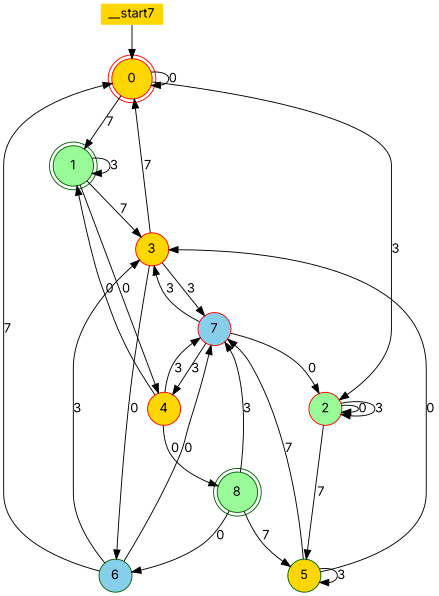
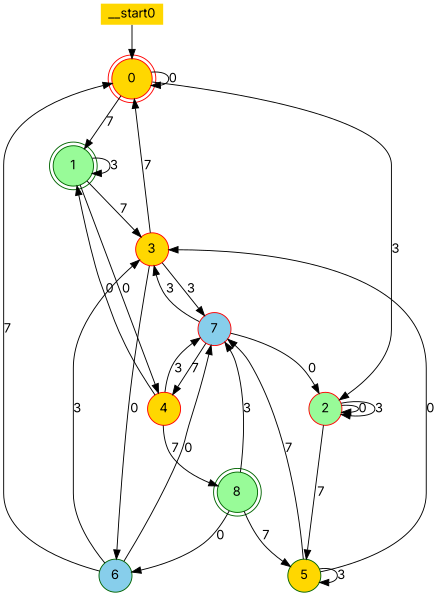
(132, 14) -> (132, 14)
(196, 369) -> (196, 369)
(176, 449) -> (176, 449)
